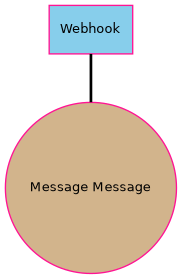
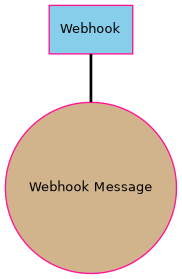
(91, 188) -> (91, 188)
